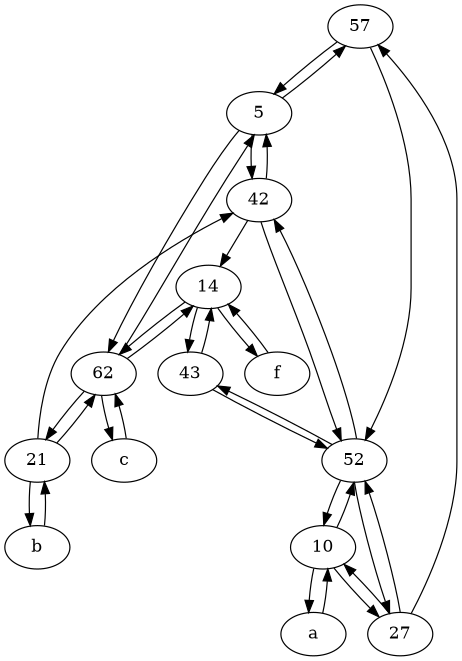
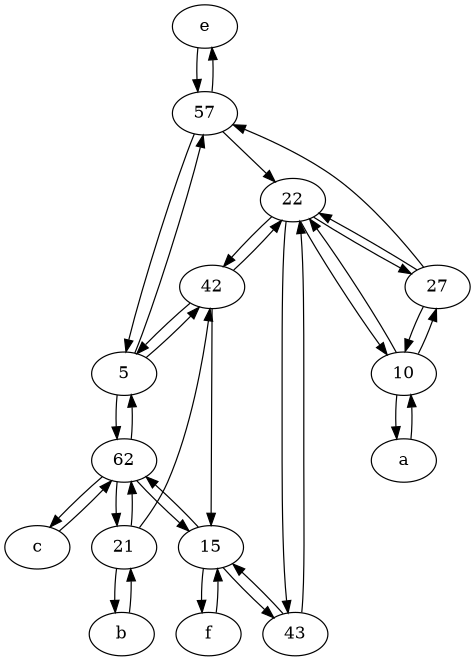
none -> (205, 27)
(209, 287) -> (211, 547)
(354, 461) -> (293, 200)
